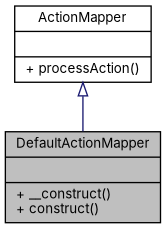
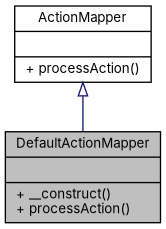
(58, 209) -> (74, 209)
